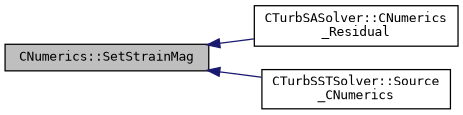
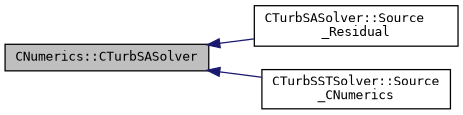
(356, 26) -> (356, 26)
(107, 58) -> (107, 58)
